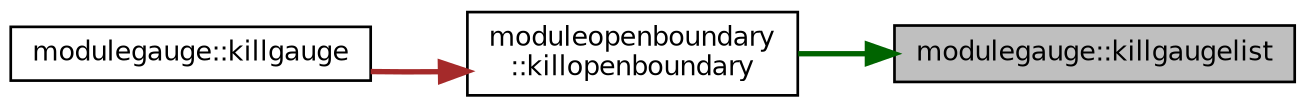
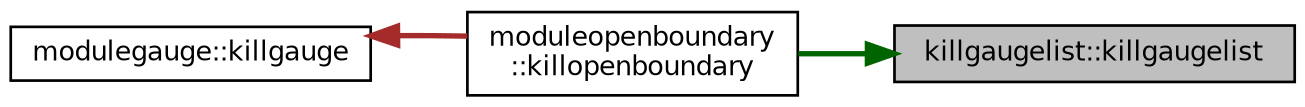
(1095, 54) -> (1095, 54)
(406, 72) -> (433, 36)
